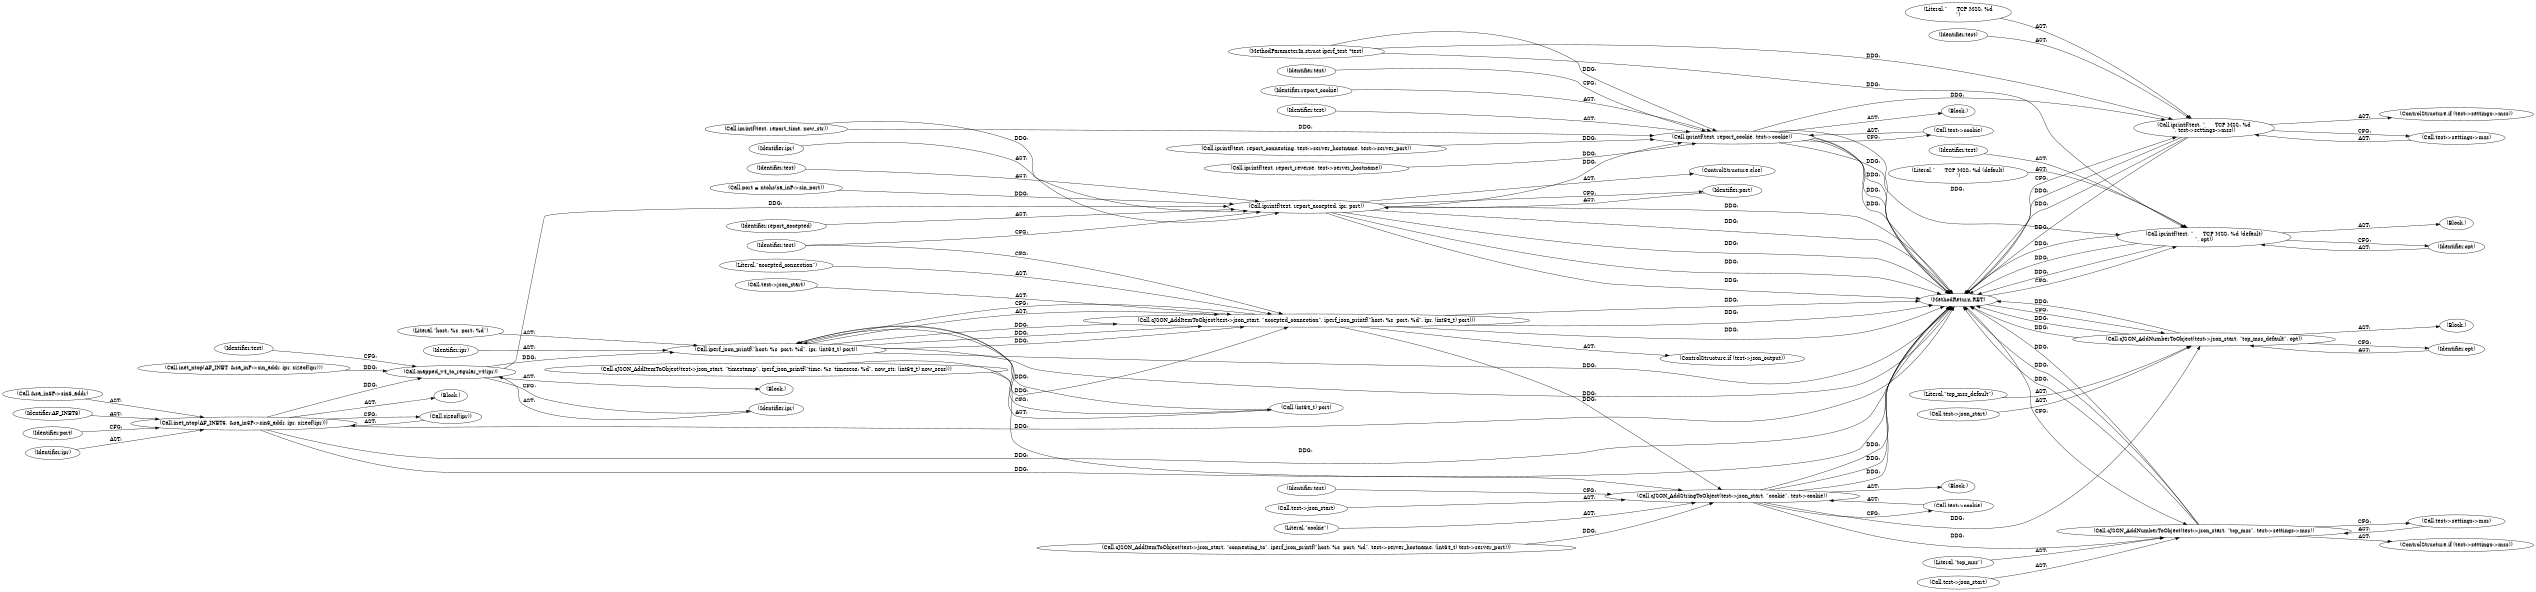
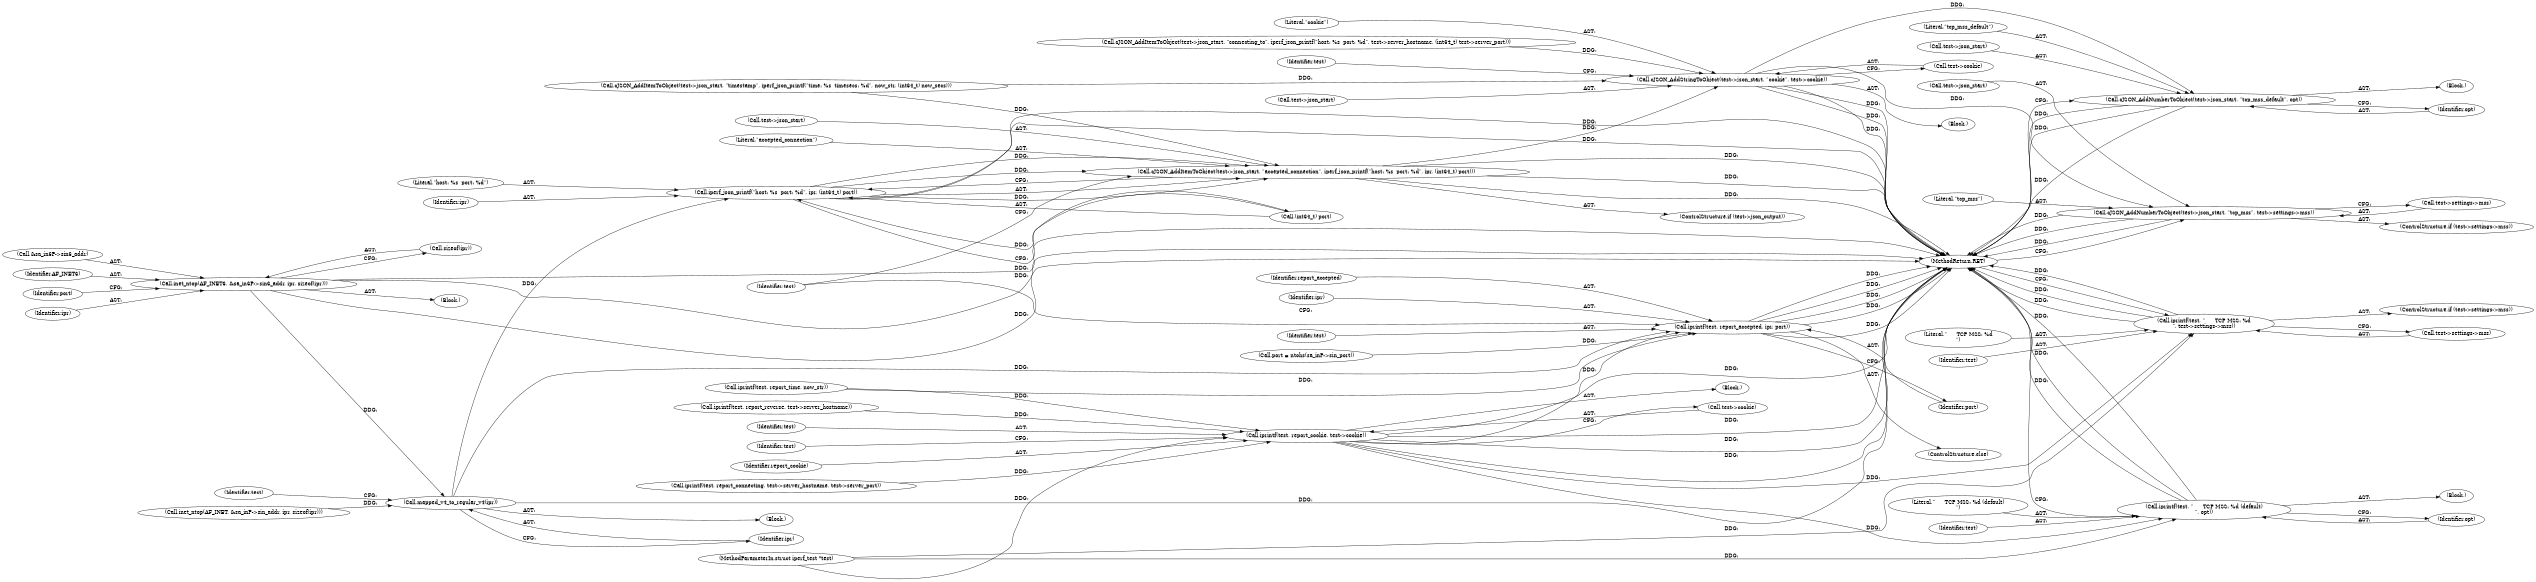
(1535, 189) -> (1519, 426)
none -> (1318, 503)
